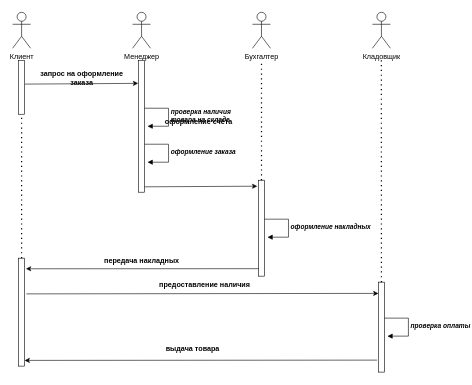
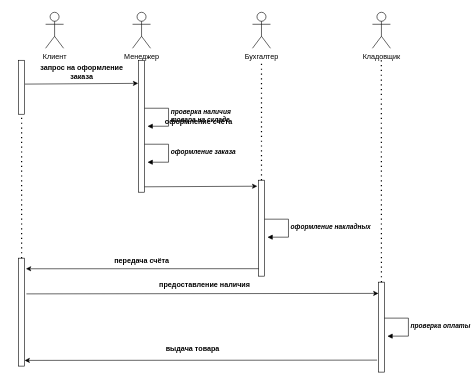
(21, 30) -> (54, 30)
(81, 78) -> (81, 72)
(142, 261) -> (142, 261)
